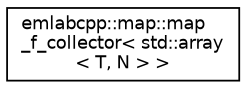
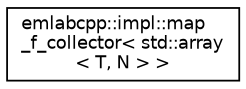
(123, 44) -> (123, 44)
